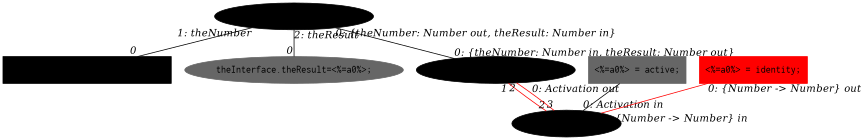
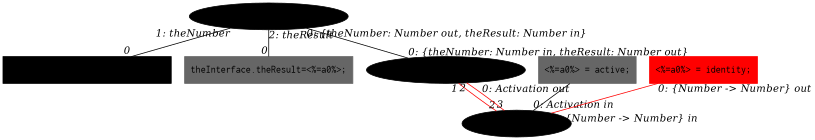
(294, 70) -> (269, 70)
